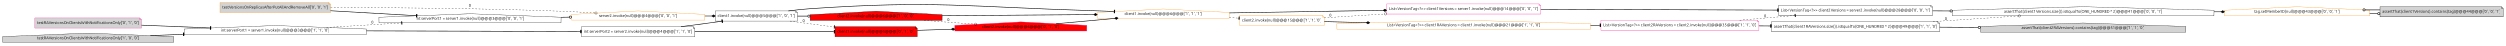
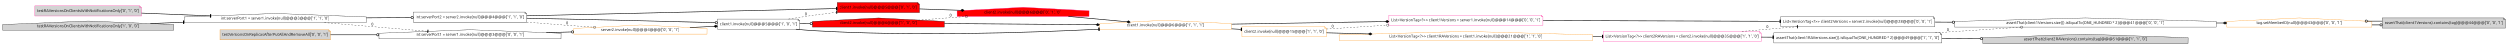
(463, 9) -> (560, 25)
(373, 13) -> (354, 35)
(1234, 18) -> (1236, 29)
(701, 24) -> (621, 20)
(473, 31) -> (389, 18)
